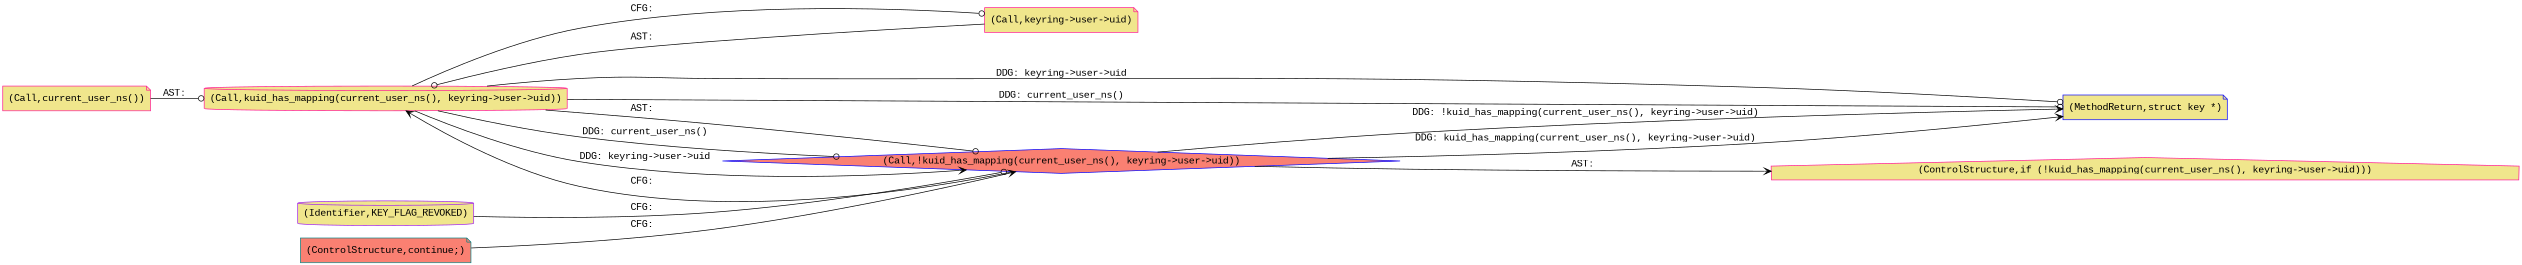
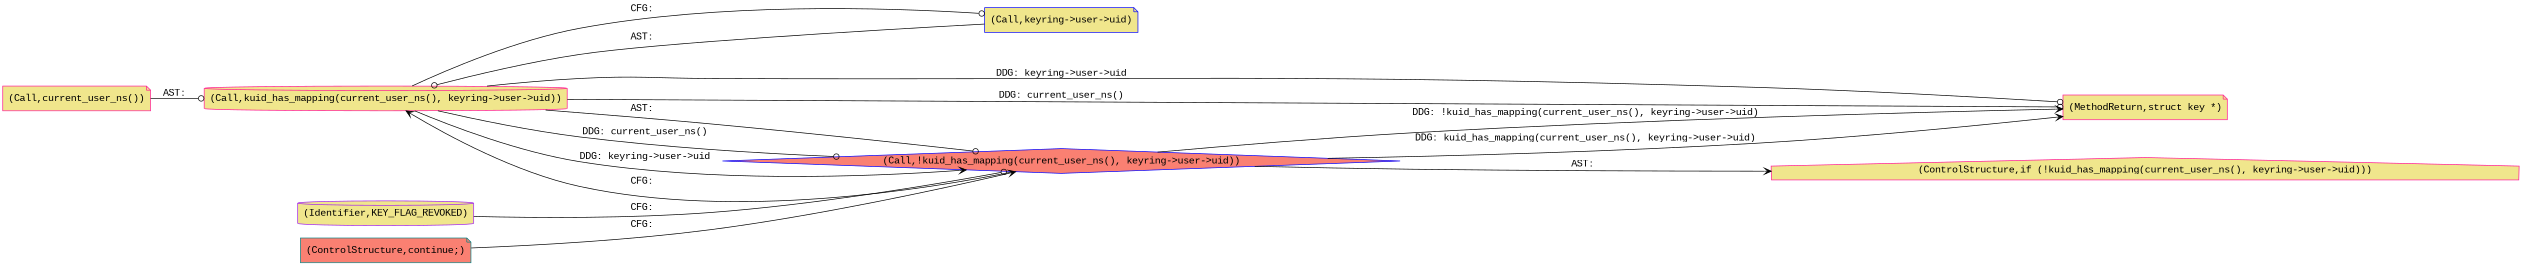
(1061, 20) -> (1061, 20)
(2145, 107) -> (2145, 107)
